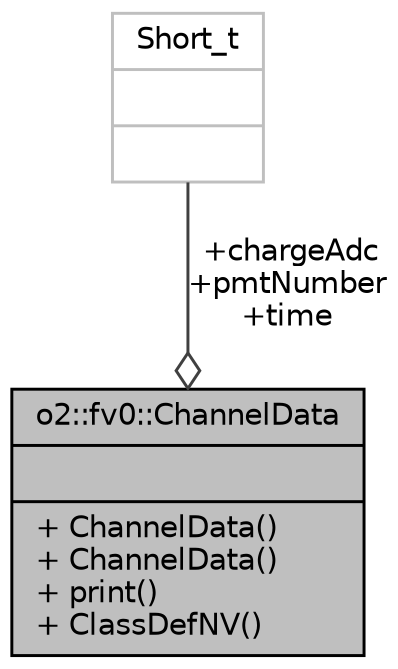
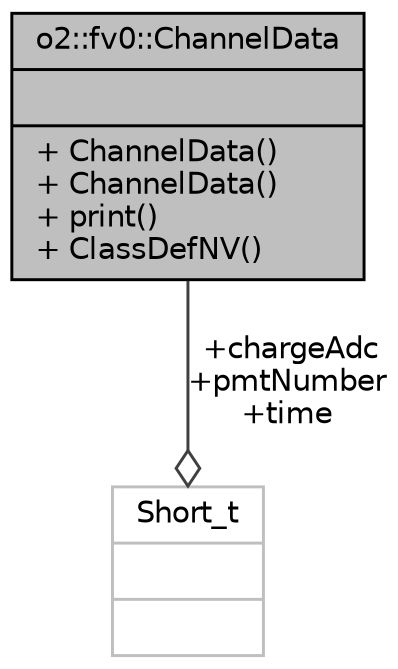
(188, 268) -> (188, 366)
